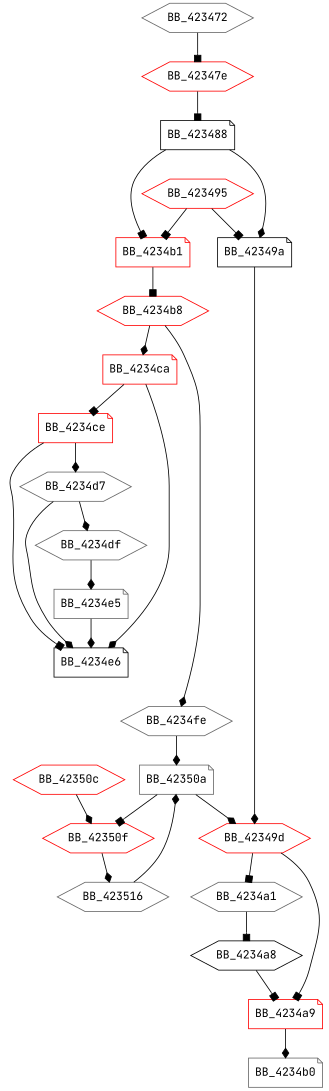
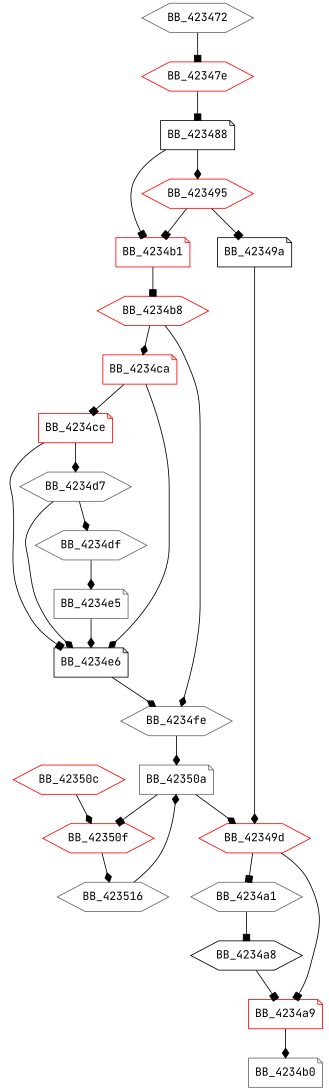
(262, 182) -> (198, 160)
none -> (130, 689)
